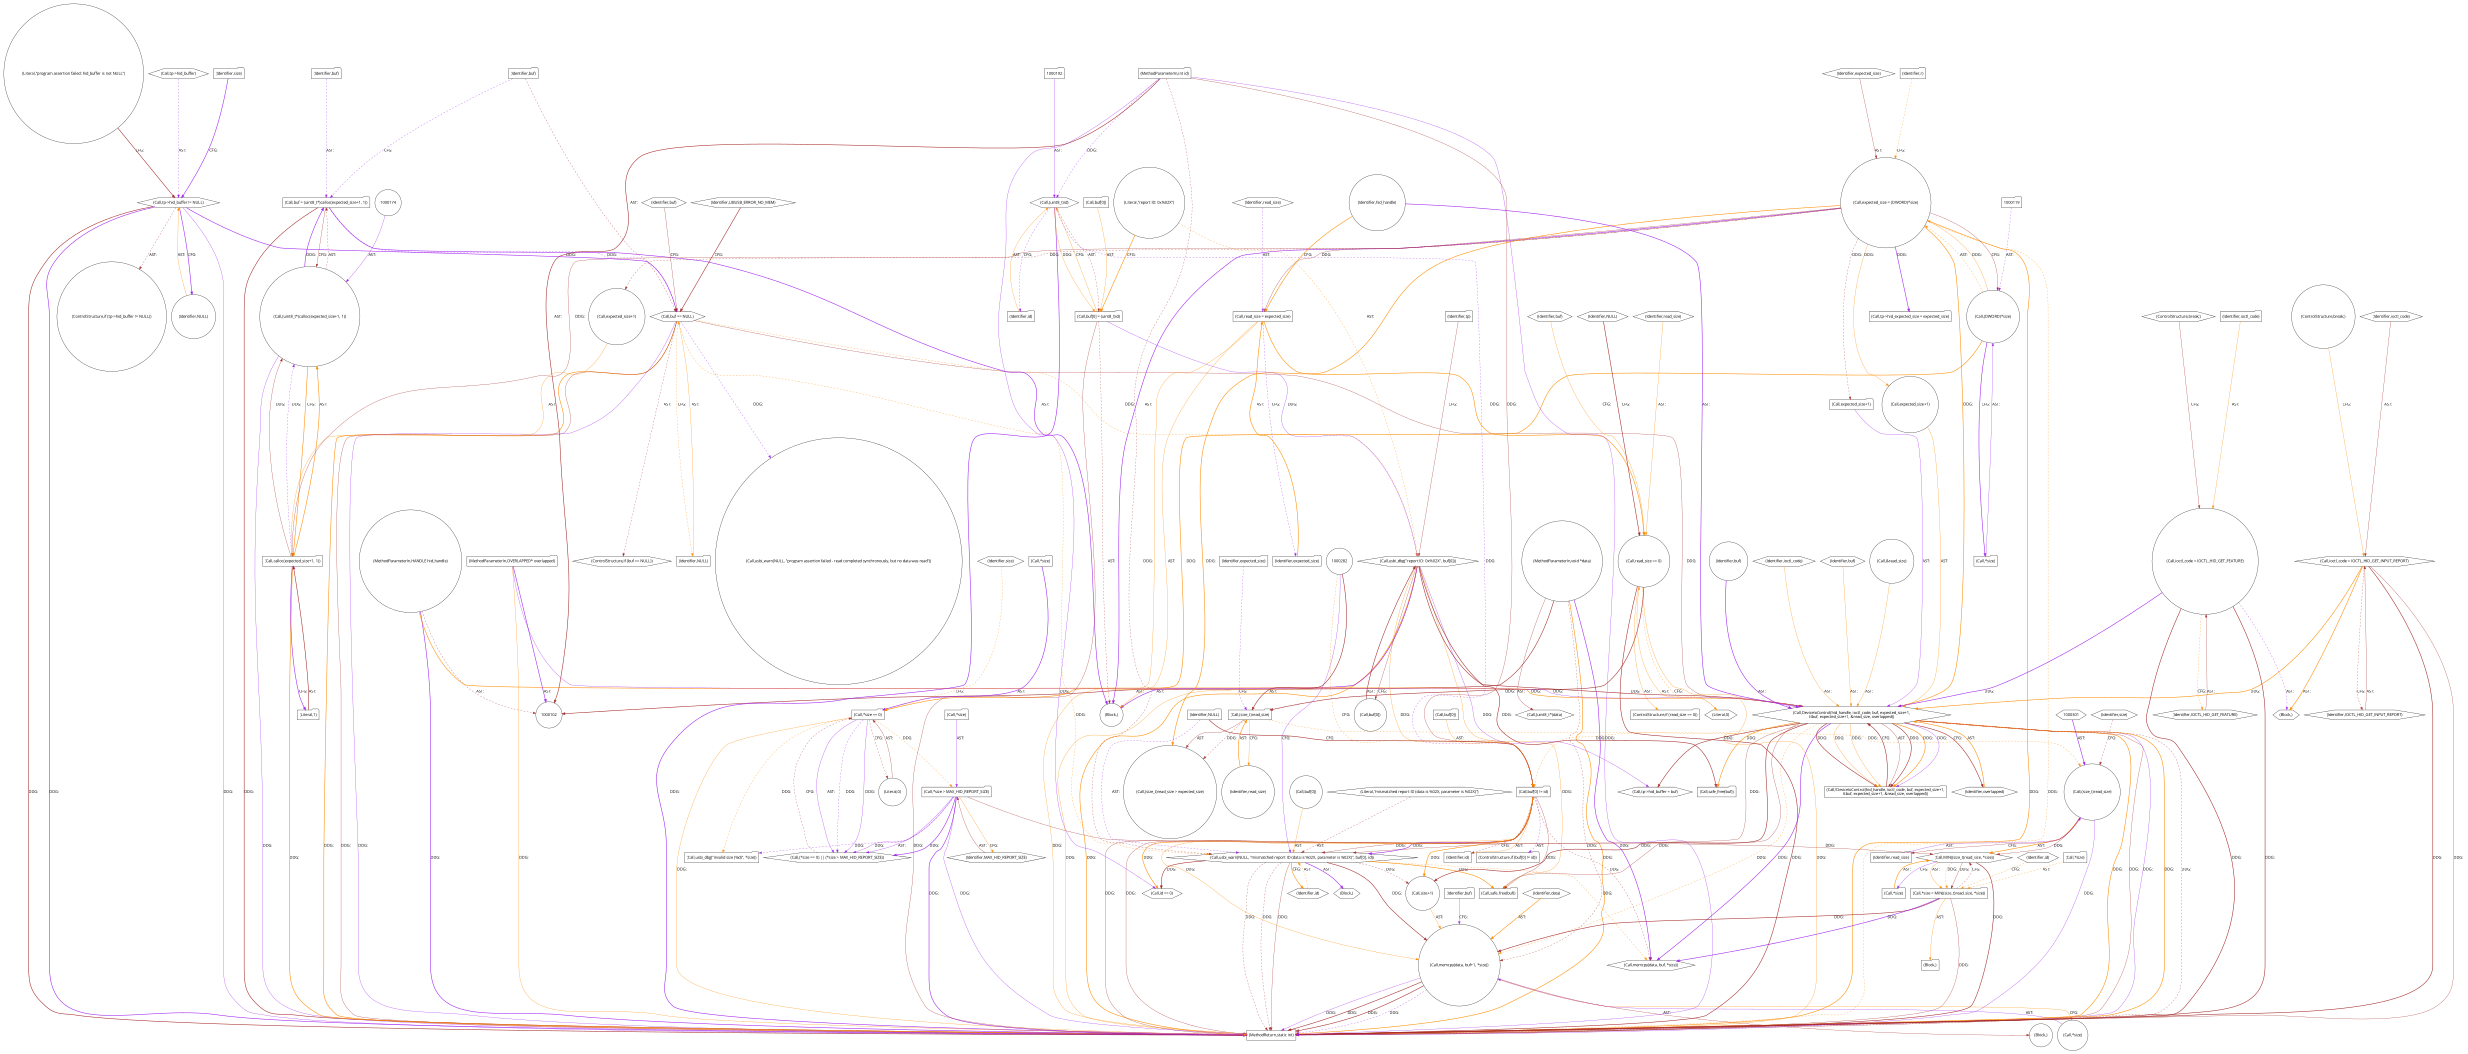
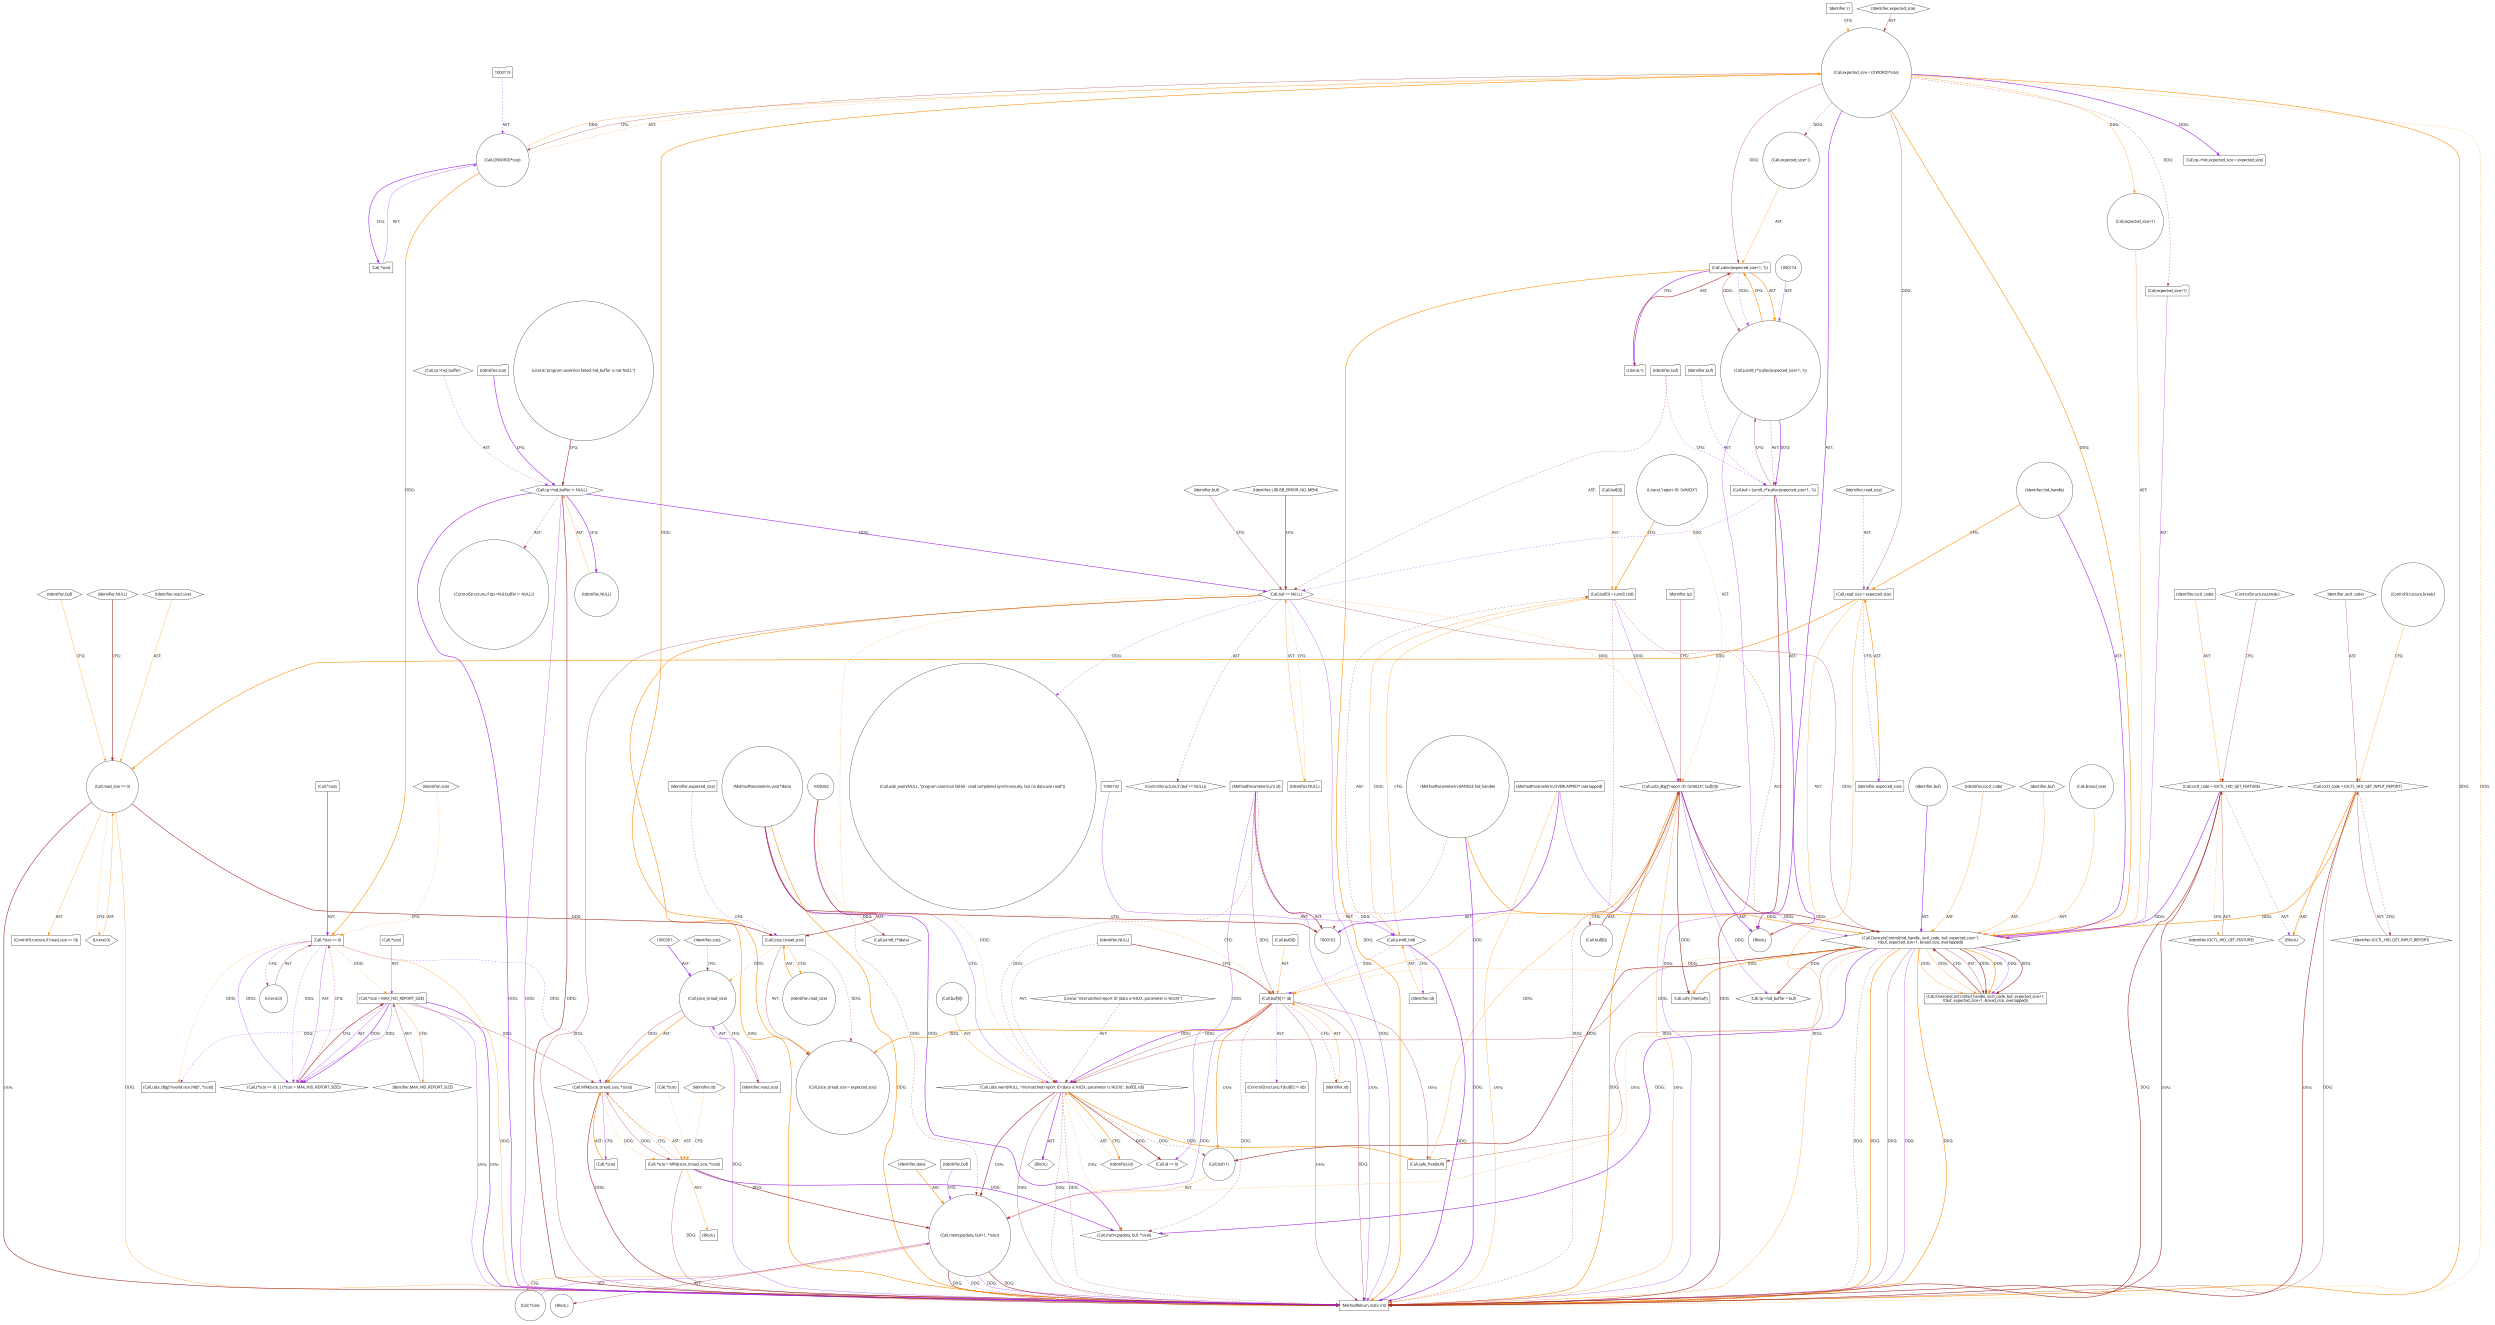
(2205, 561) -> (2221, 787)
(1141, 692) -> (1116, 917)
(1522, 692) -> (868, 917)
(917, 758) -> (1572, 1007)
(1985, 792) -> none
(1332, 843) -> (1076, 1030)
(1163, 863) -> (1195, 1169)
(1423, 893) -> (1219, 1164)
none -> (499, 962)
none -> (335, 1039)
